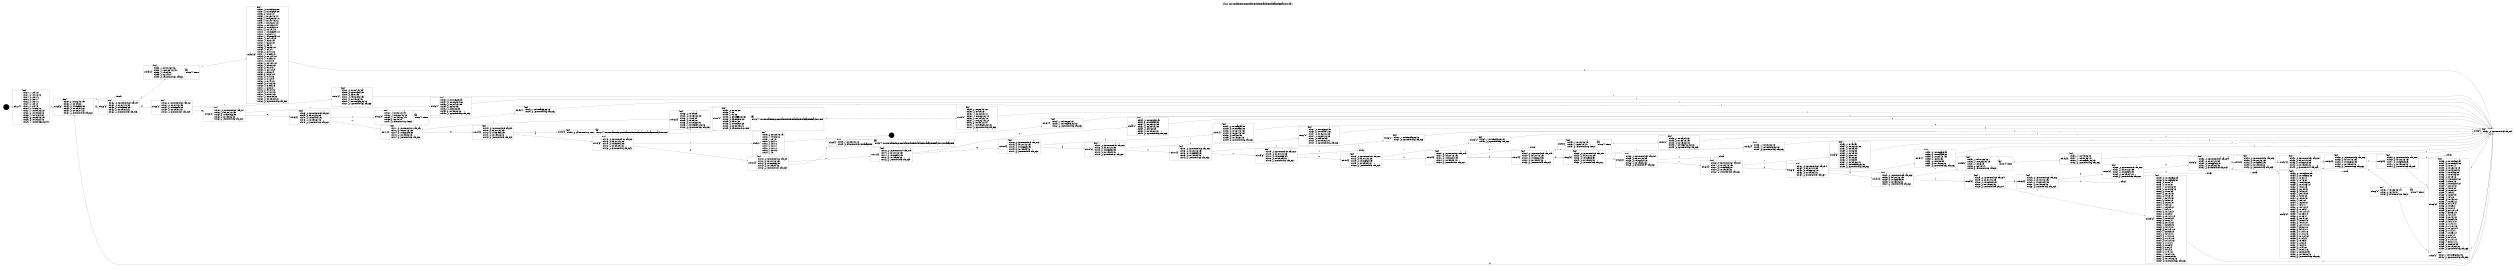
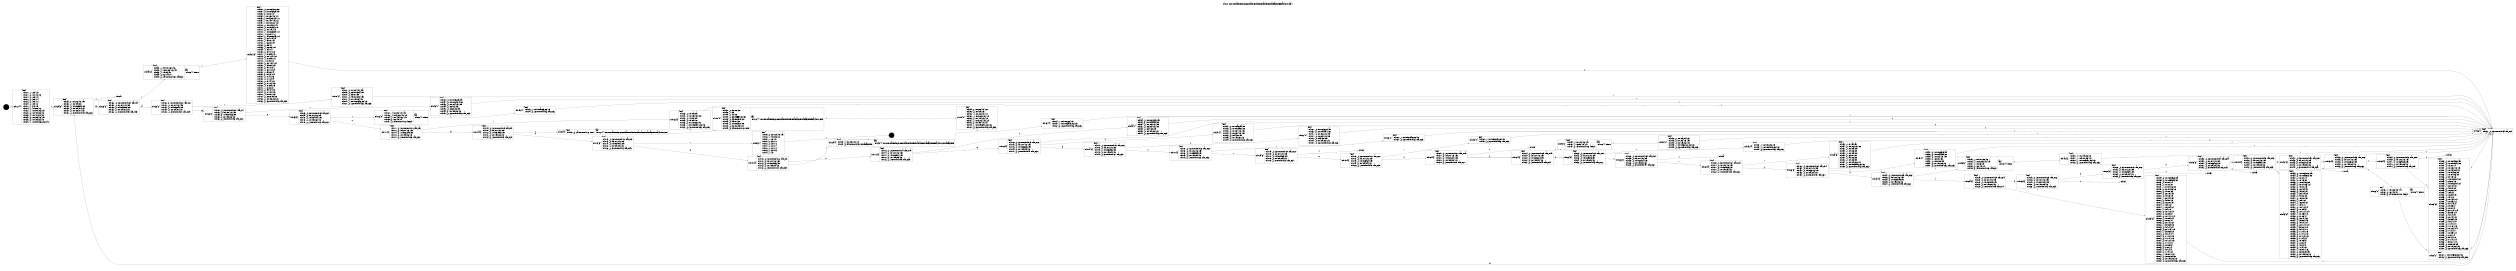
(1746, 113) -> (1762, 123)
